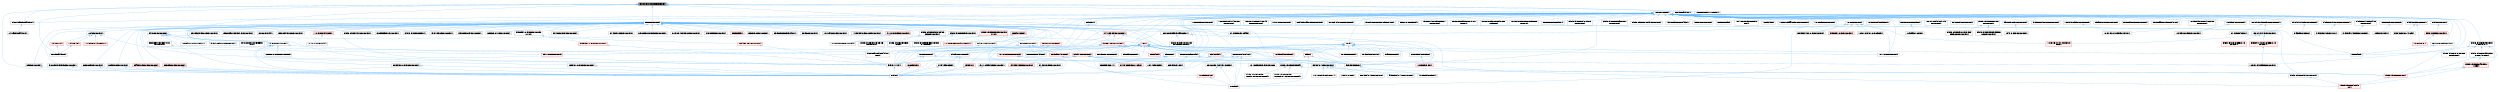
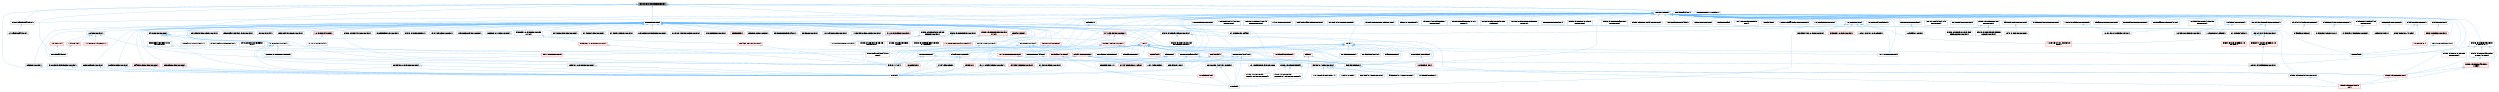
none -> (594, 33)
(1176, 33) -> (1176, 33)
none -> (2216, 33)
(1238, 48) -> (1194, 61)
